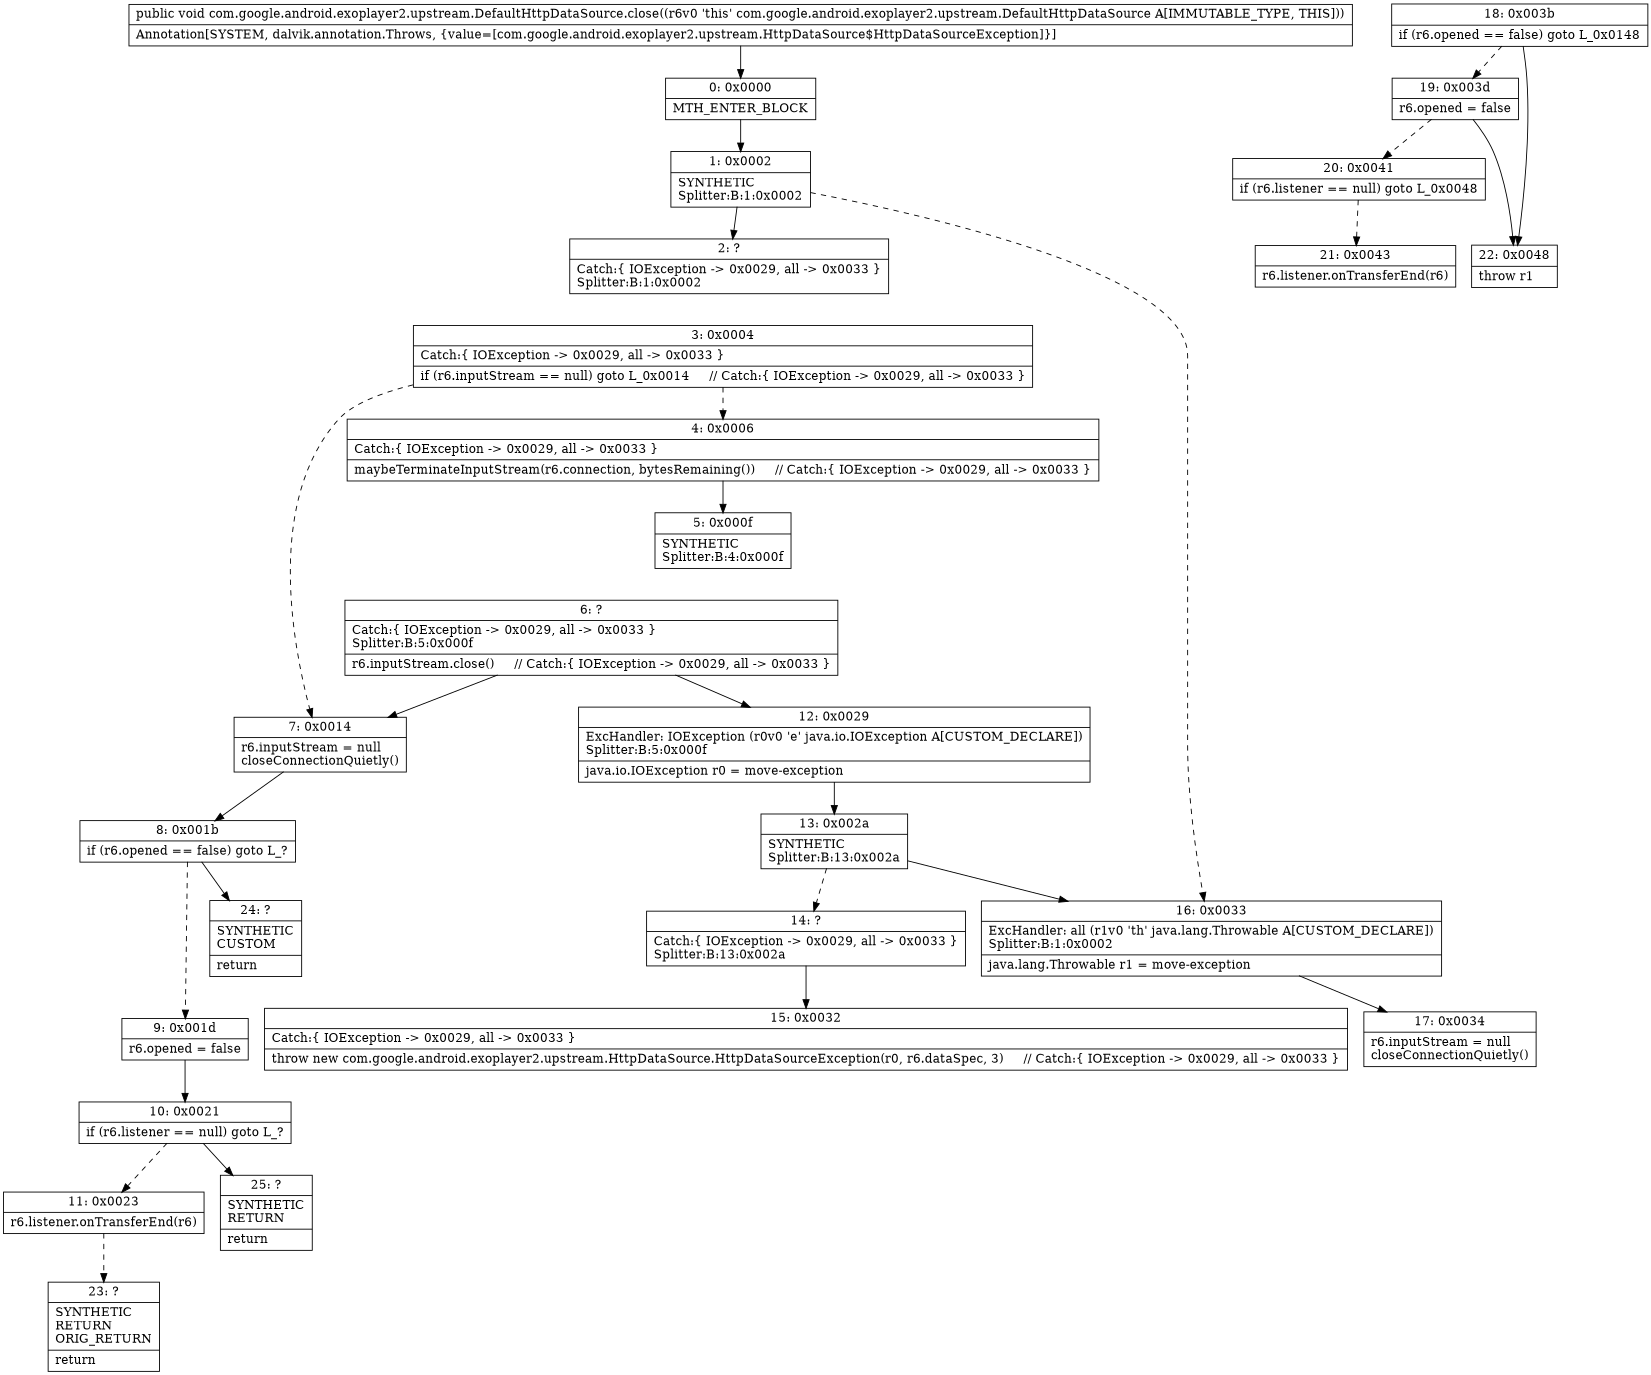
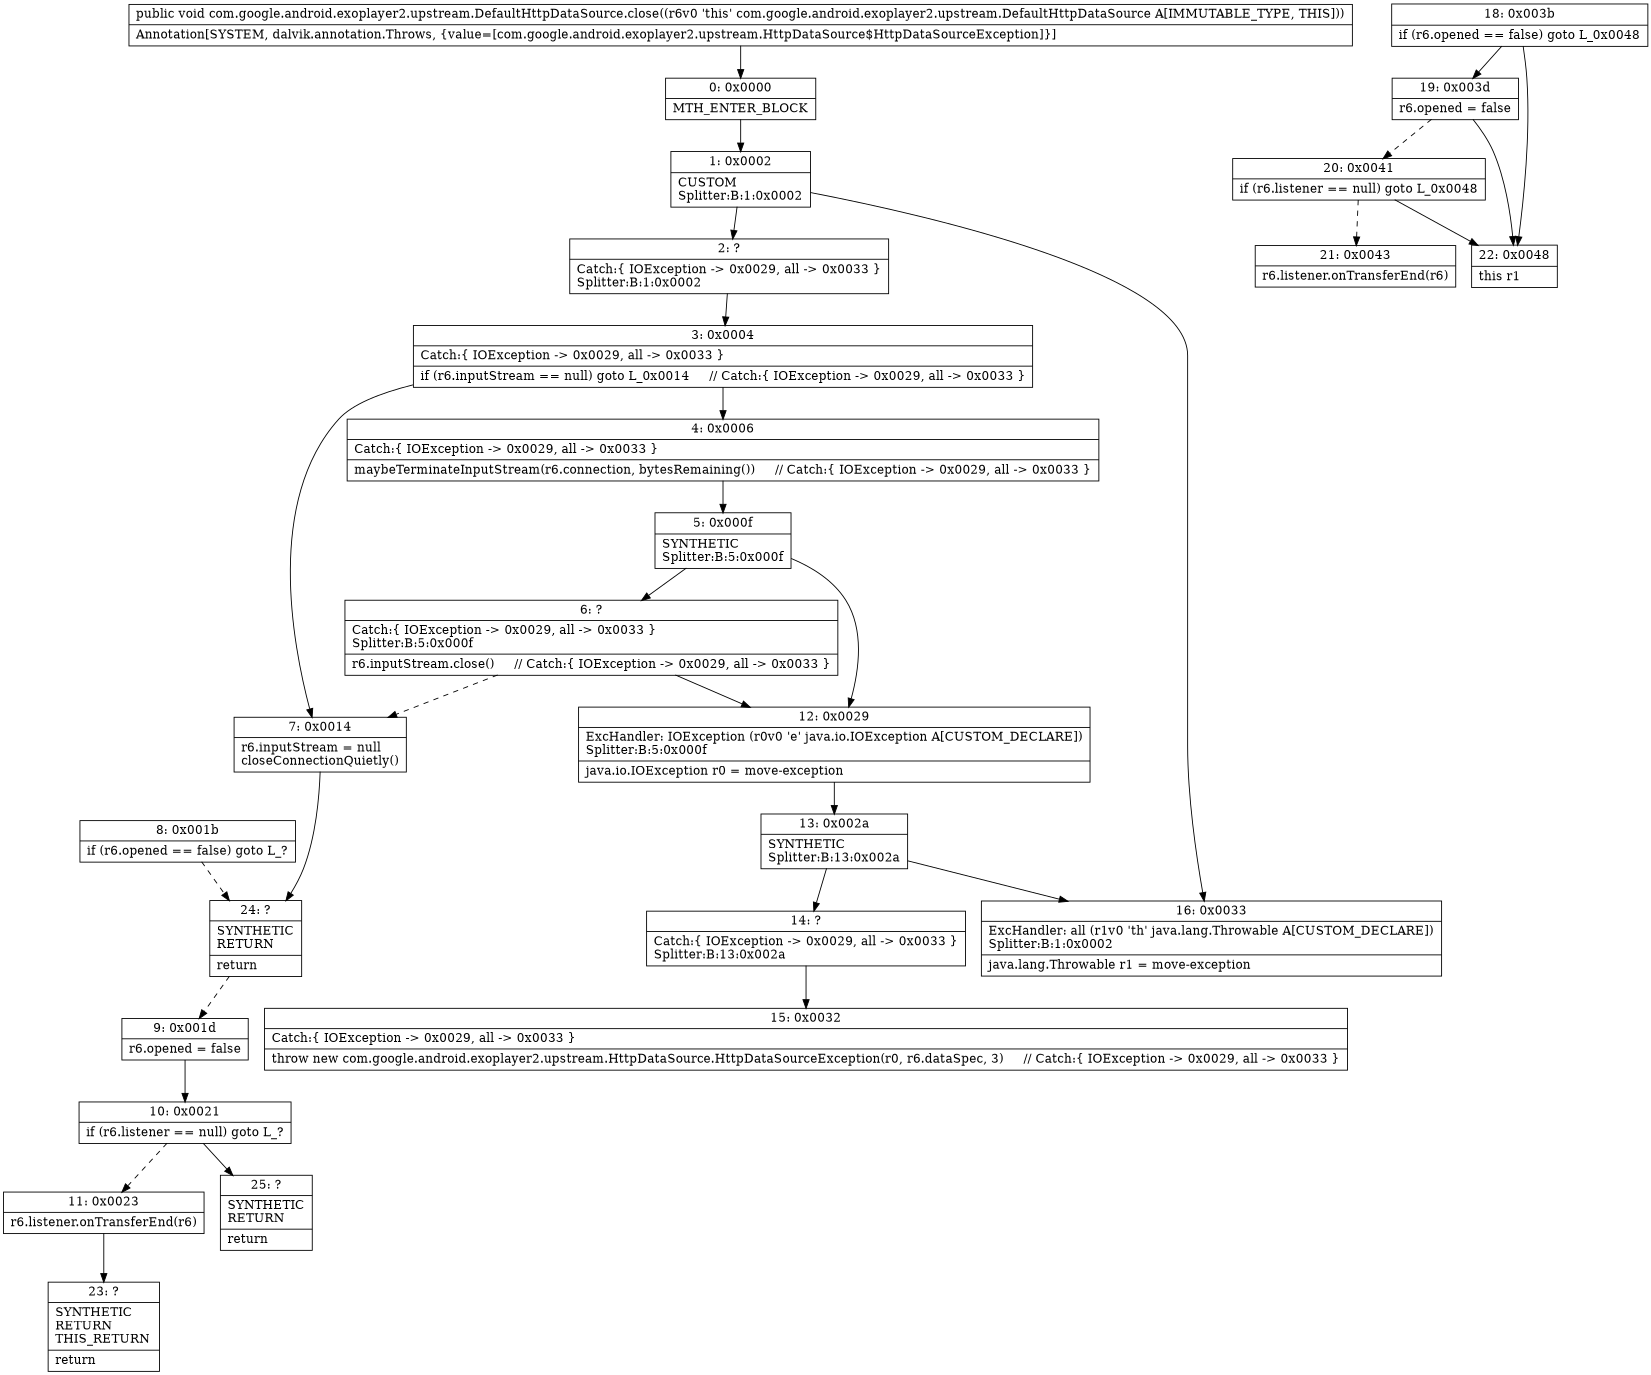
(1520, 35) -> (1520, 35)
(1490, 59) -> (1490, 59)
(717, 183) -> (708, 183)
none -> (1432, 220)
(1507, 276) -> (1500, 276)
none -> (727, 305)
(723, 399) -> (723, 399)
(1188, 412) -> (1188, 412)
(295, 518) -> (295, 518)
(723, 557) -> (723, 557)
none -> (668, 582)
none -> (853, 614)
(447, 695) -> (447, 695)
(253, 794) -> (313, 834)
(213, 878) -> (213, 878)
(822, 885) -> (822, 885)
(186, 936) -> (217, 994)
(246, 944) -> (246, 944)
(1450, 1039) -> none
(104, 1253) -> (104, 1253)
(104, 1339) -> (103, 1339)
